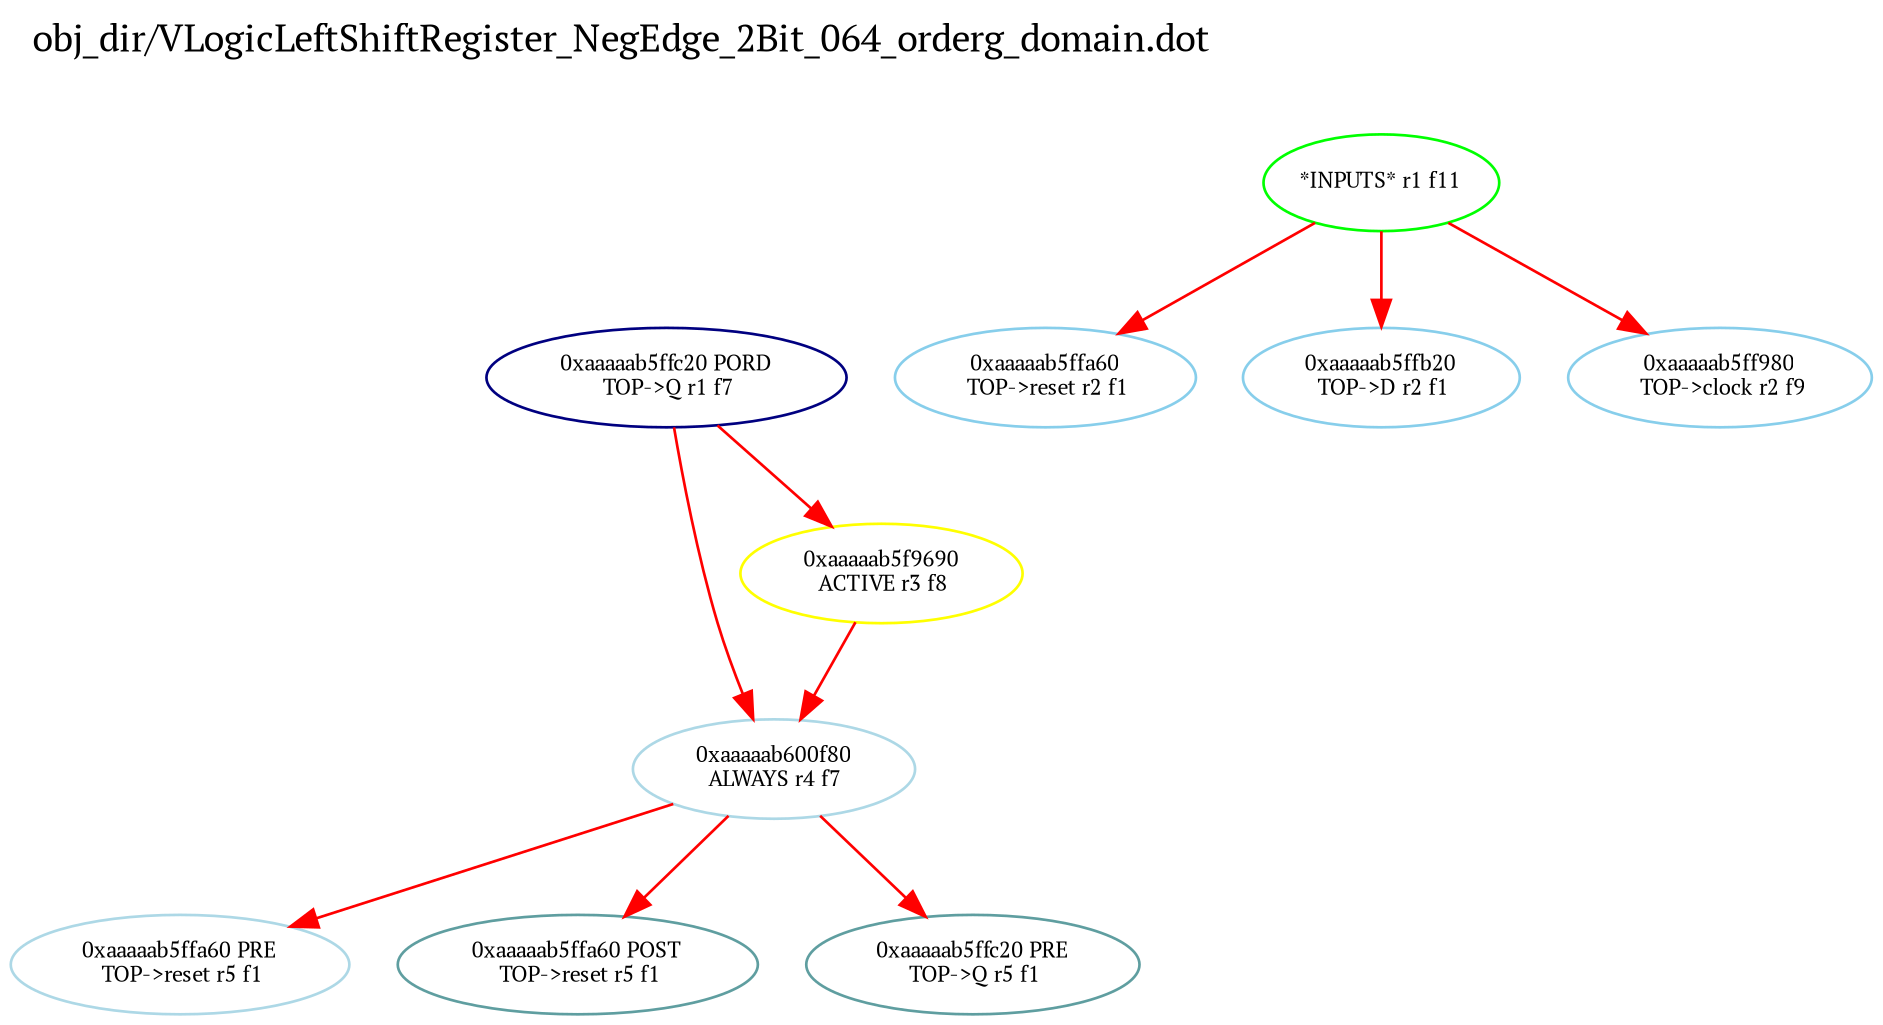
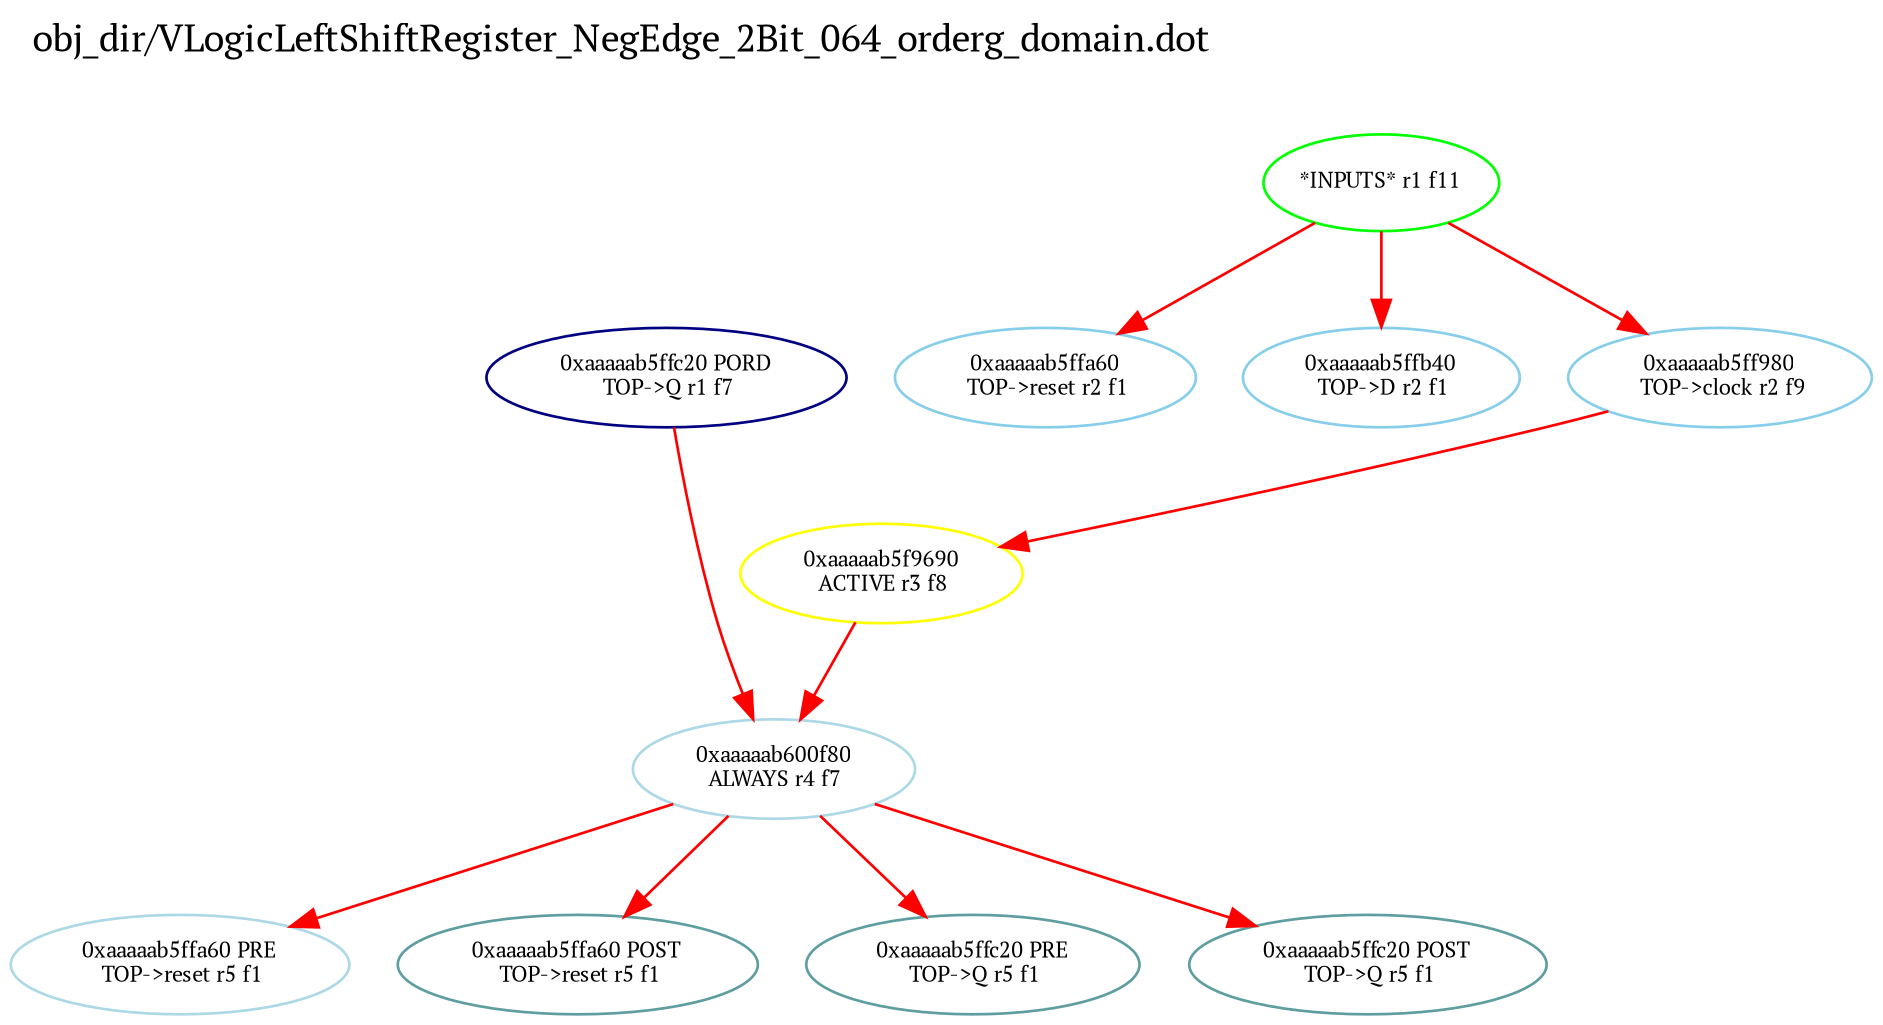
(1381, 378) -> (1381, 378)
(764, 467) -> (1319, 480)
none -> (1368, 965)
